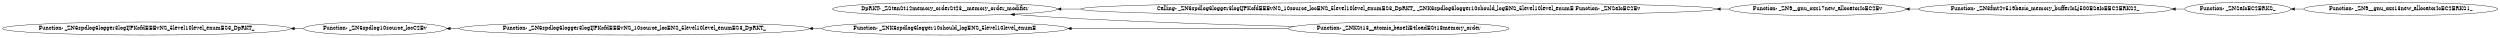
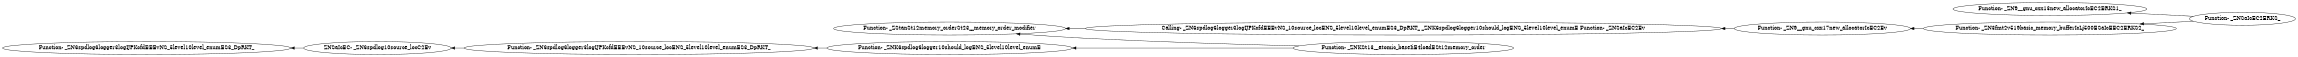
(945, 9) -> (950, 29)
(2299, 9) -> (2162, 15)
(375, 29) -> (377, 48)
(1399, 29) -> (1403, 48)
